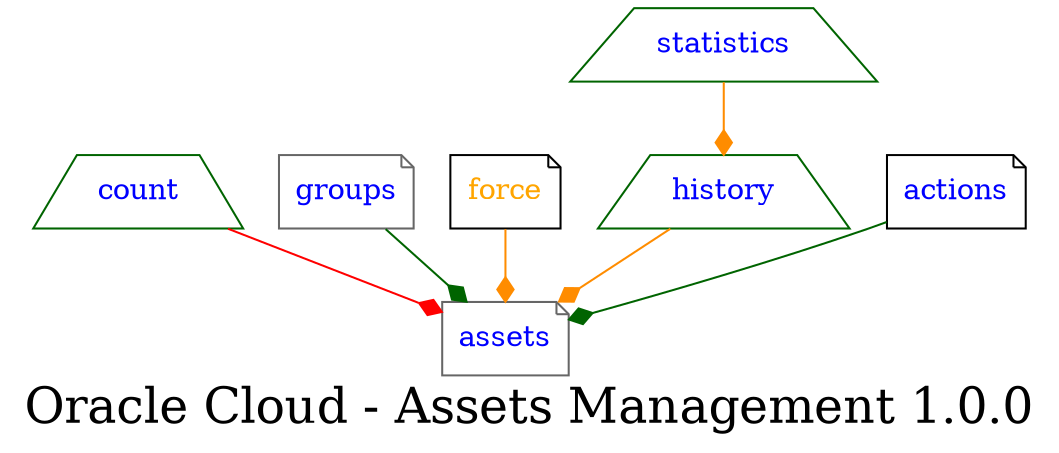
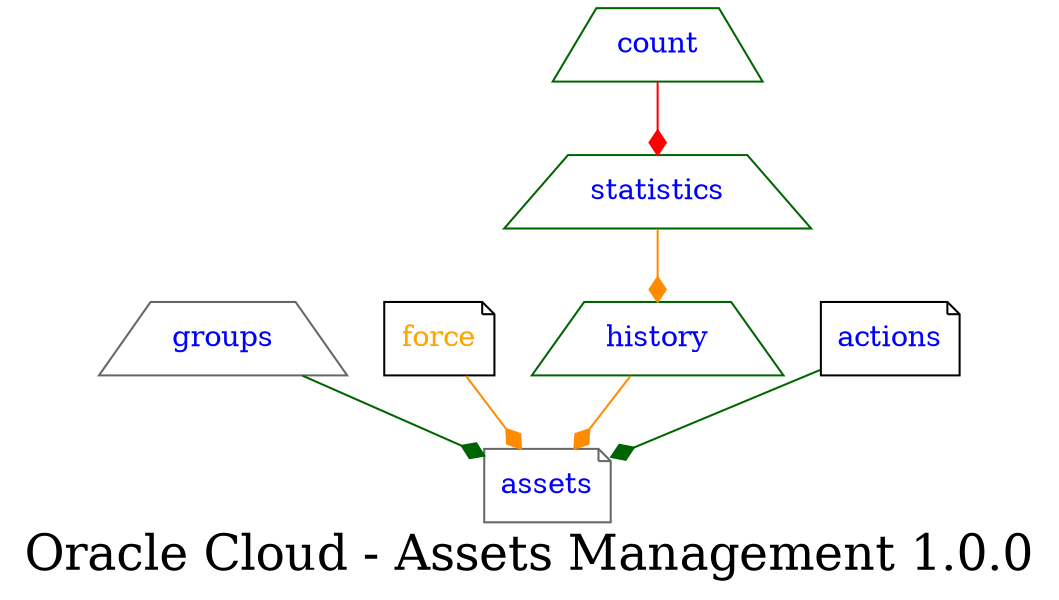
(346, 192) -> (223, 339)
(323, 266) -> (658, 106)
